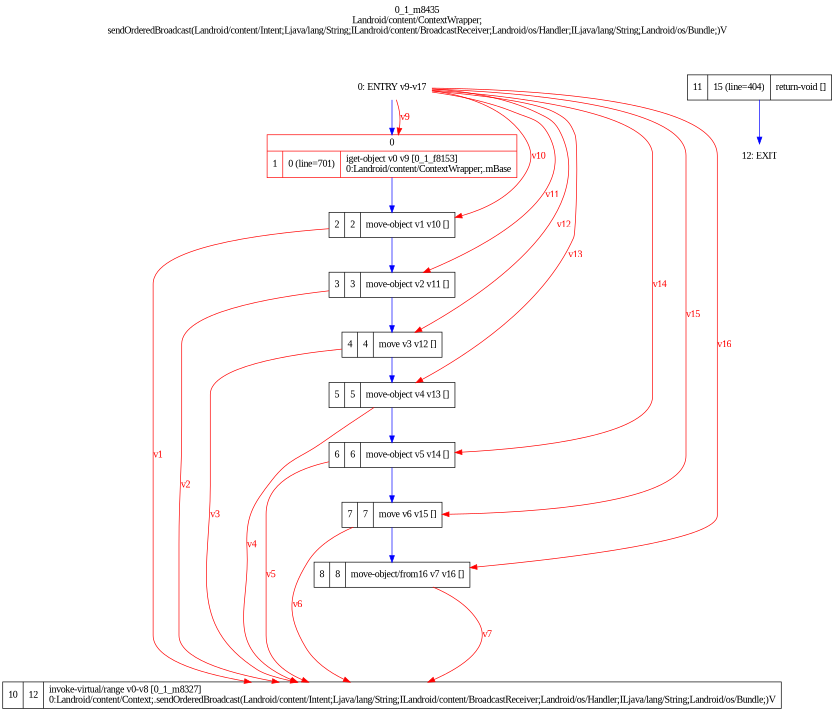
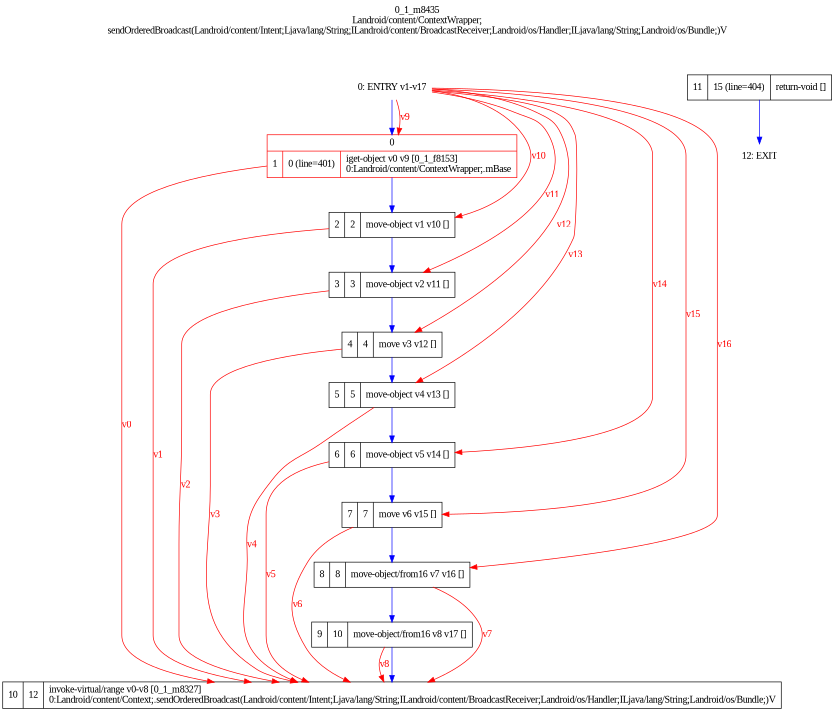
(392, 87) -> (392, 87)
(312, 164) -> (312, 164)
none -> (122, 399)
none -> (392, 635)
